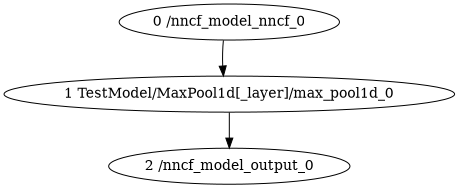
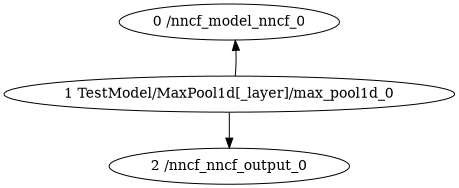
(223, 53) -> (236, 63)
(229, 166) -> (229, 166)
